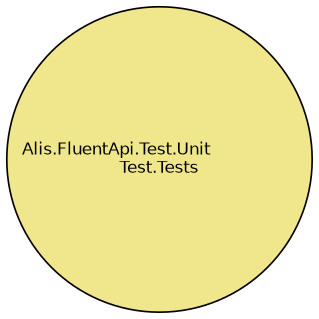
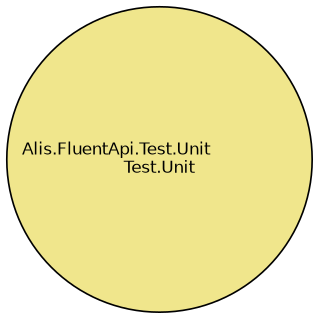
(159, 159) -> (159, 159)
